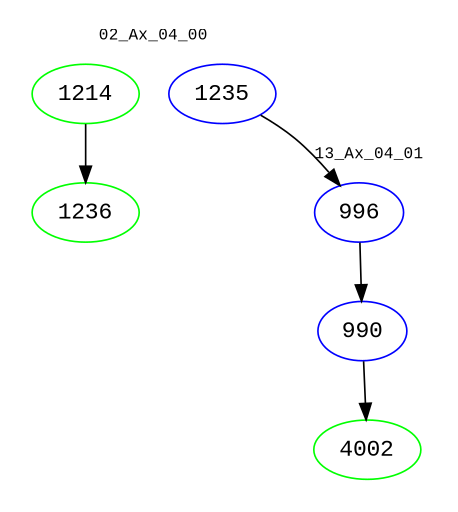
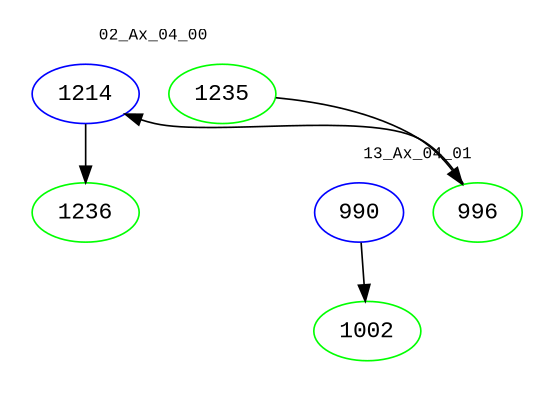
(86, 94) -> (86, 94)
(222, 94) -> (222, 94)
(359, 212) -> (478, 212)
(361, 264) -> (312, 126)
(367, 450) -> (367, 331)
